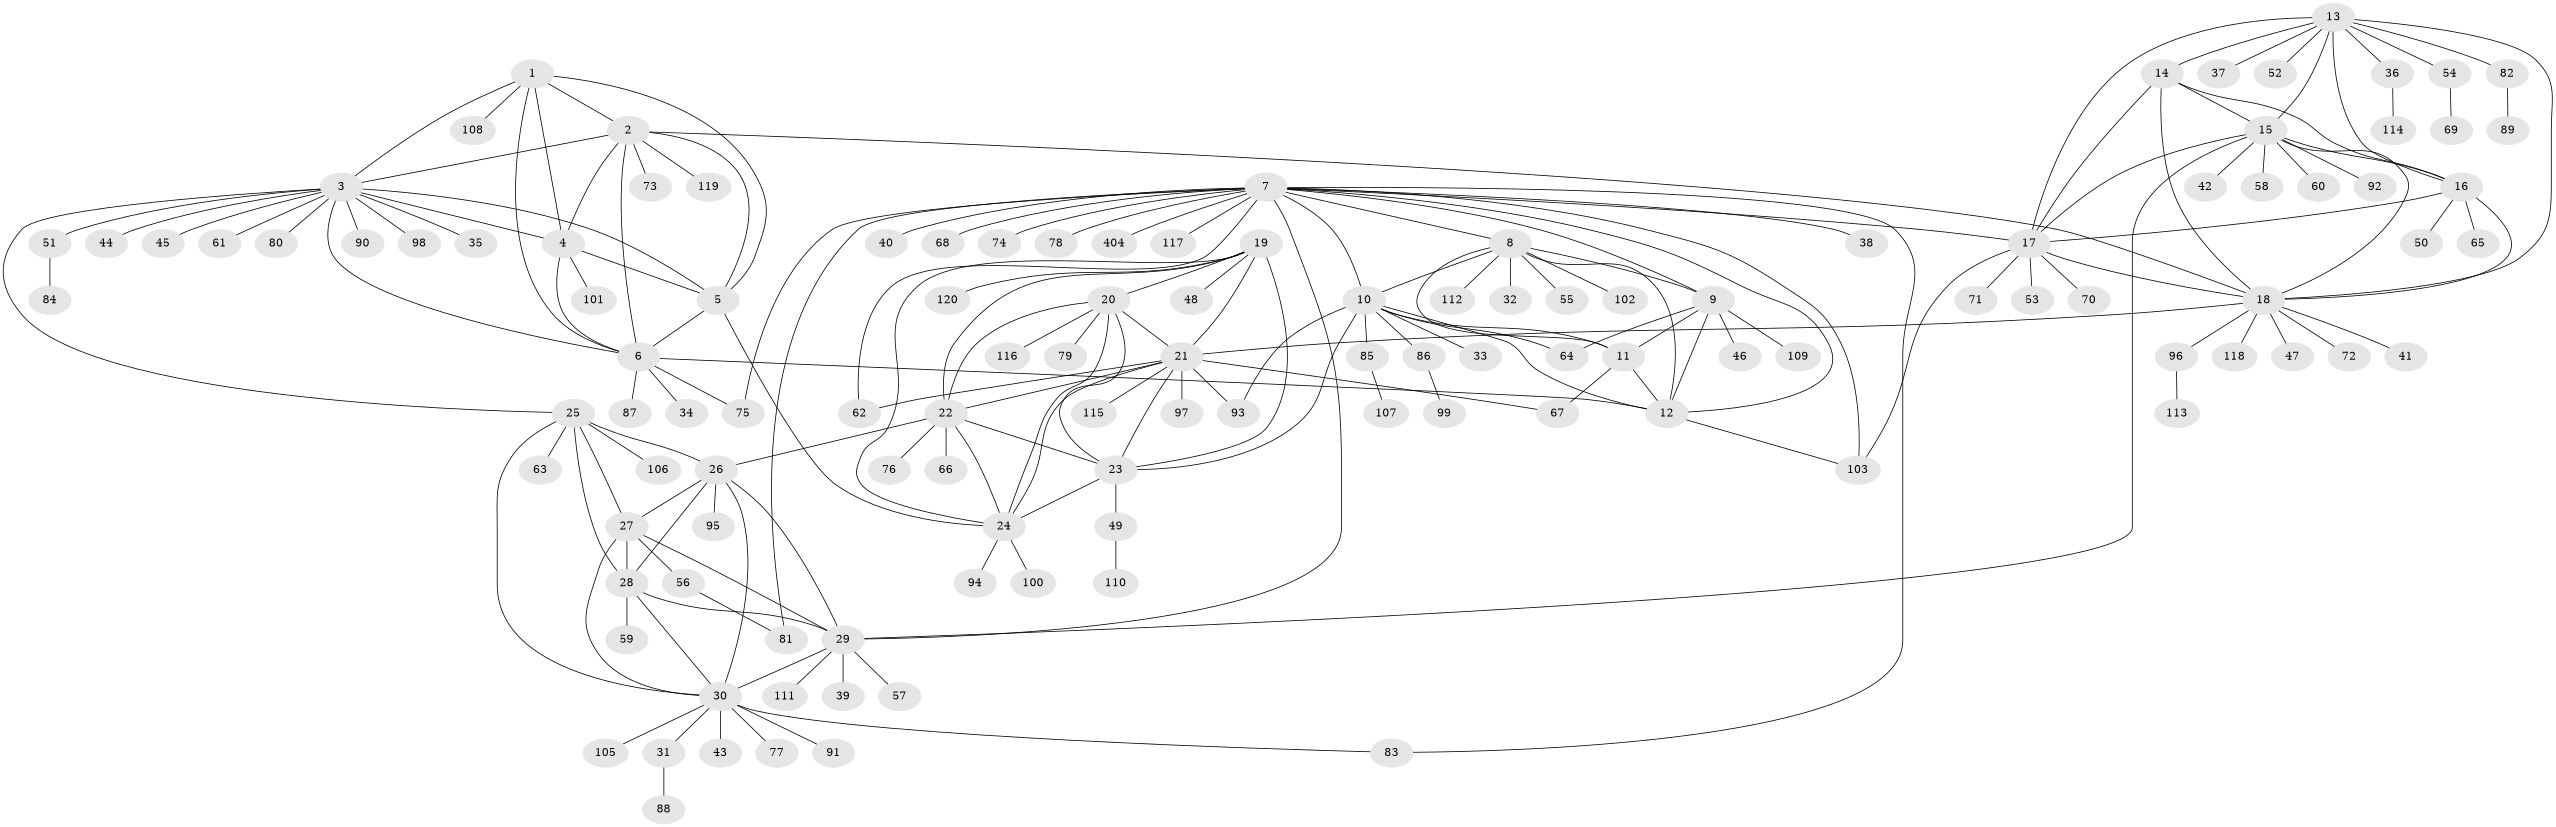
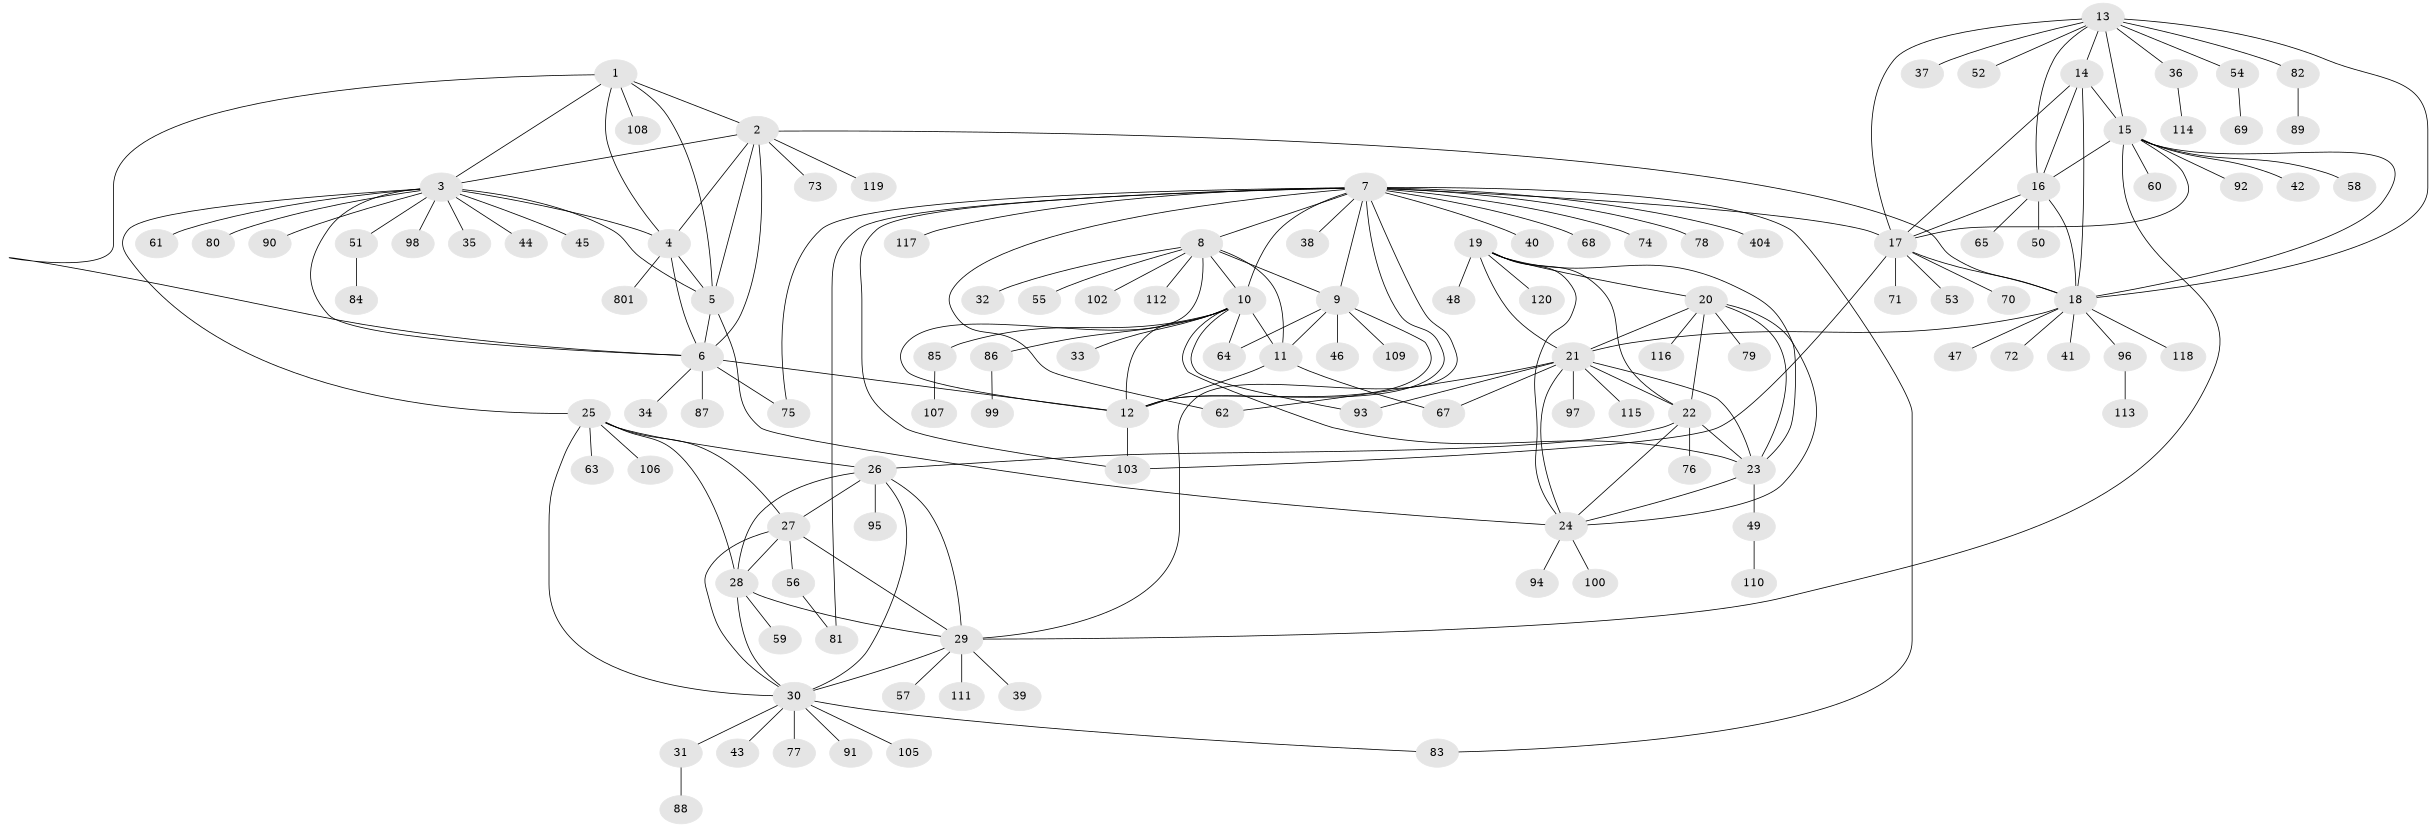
(594, 300) -> (624, 300)
(946, 470) -> none
